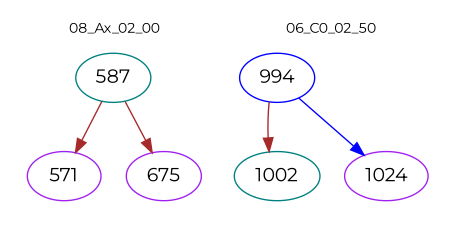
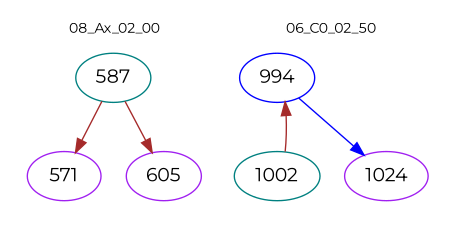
(268, 120) -> (286, 134)
(164, 176) -> (164, 176)
